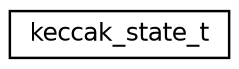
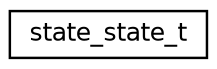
(119, 34) -> (108, 34)
